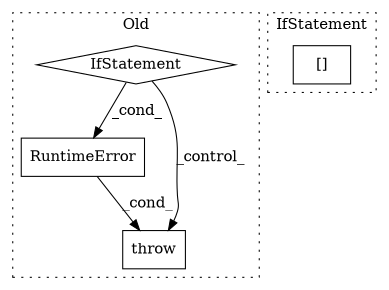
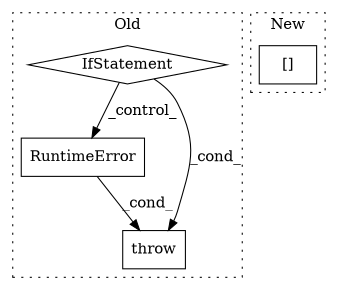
(322, 25) -> (288, 25)
(137, 111) -> (142, 111)
(210, 157) -> (216, 157)
